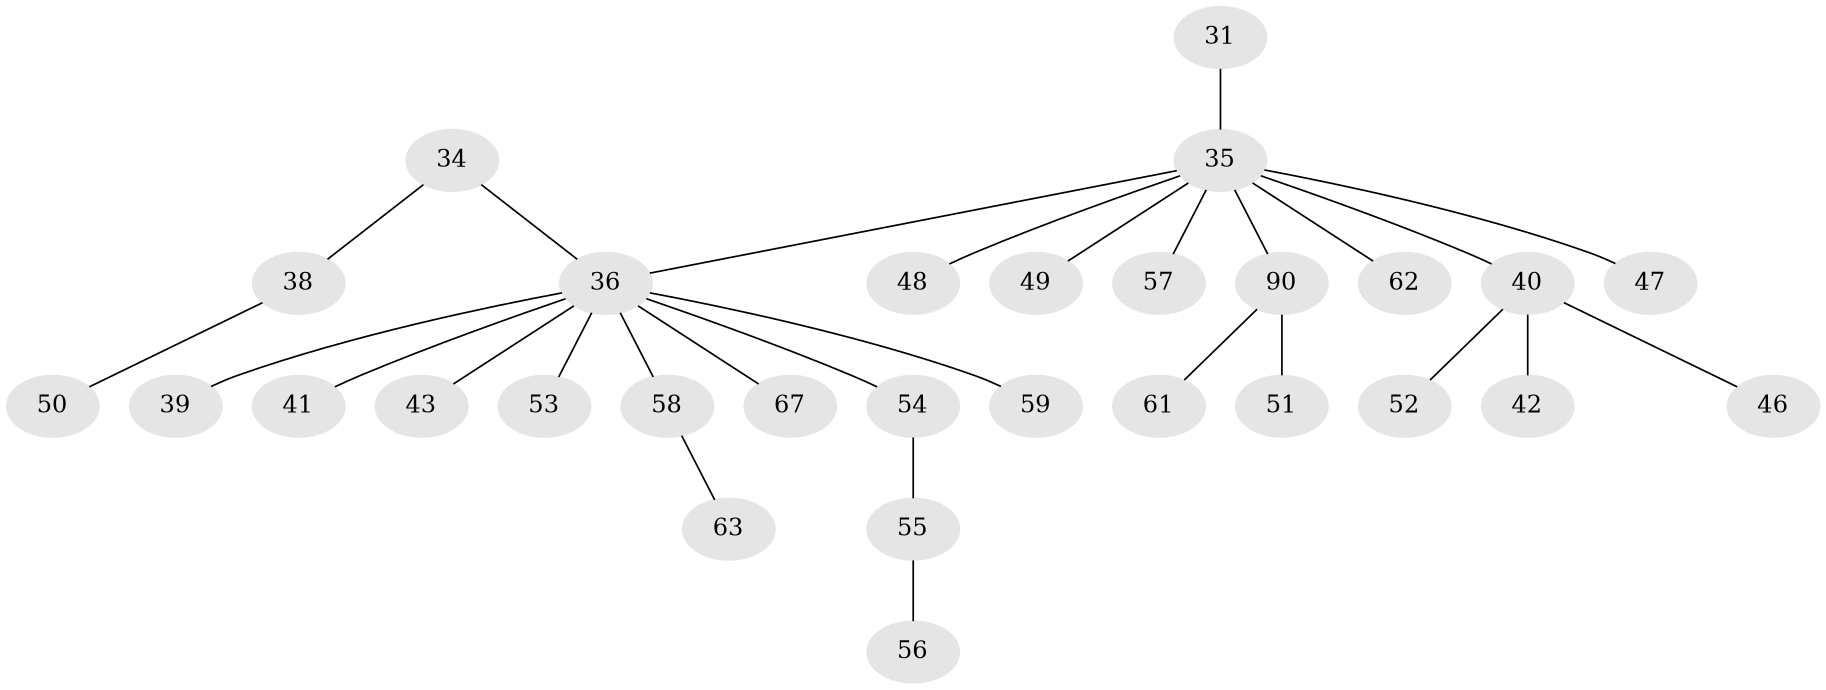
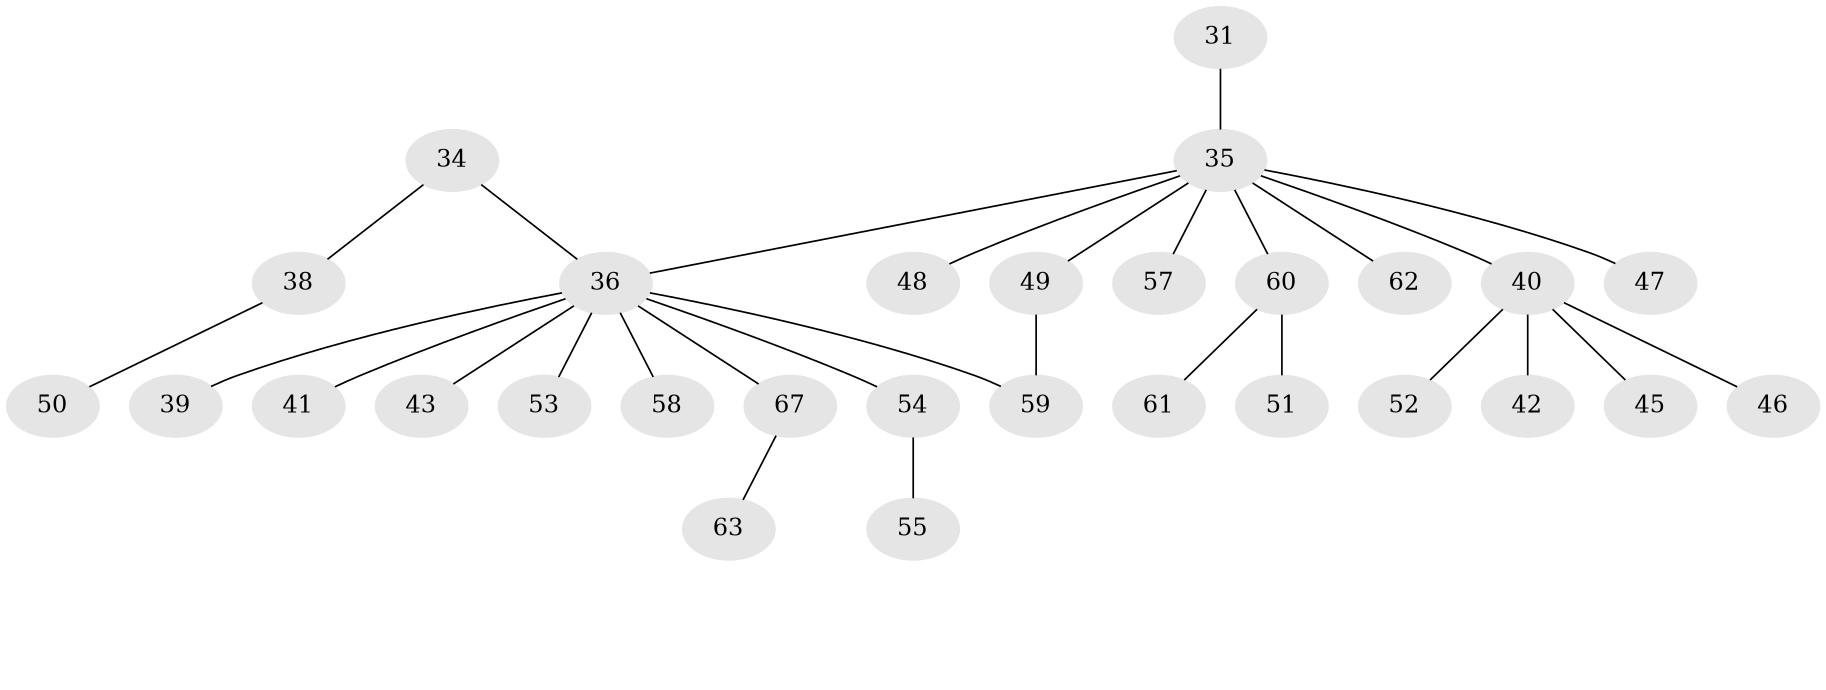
(1282, 283) -> (1282, 283)
none -> (1036, 345)
none -> (1651, 406)
(698, 468) -> (760, 468)
(913, 652) -> none
